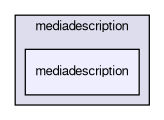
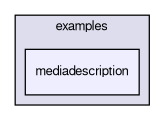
(82, 27) -> (82, 27)
